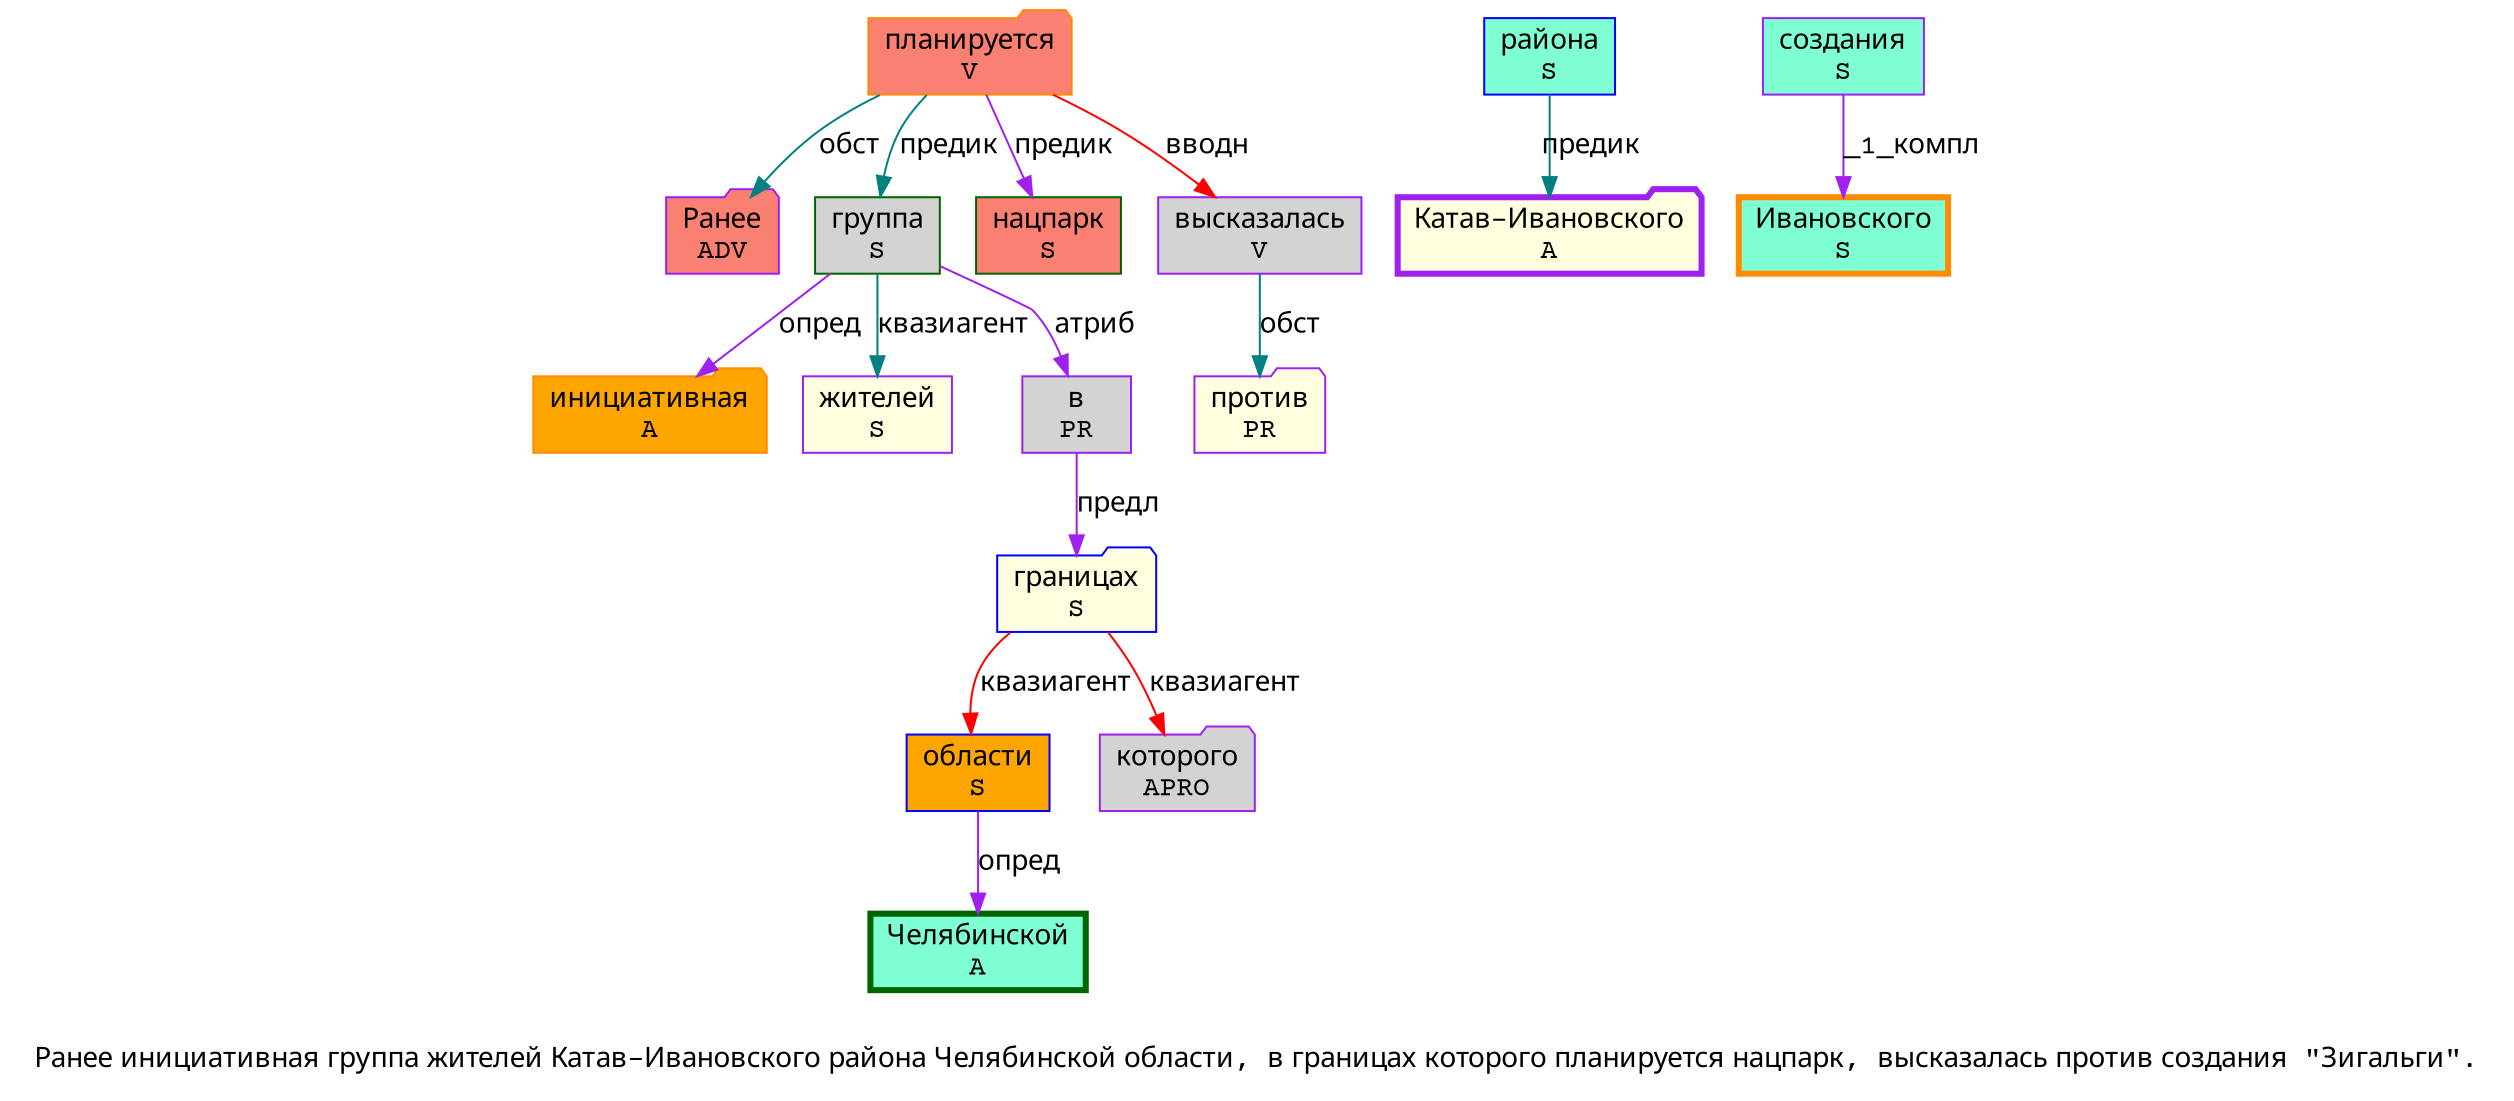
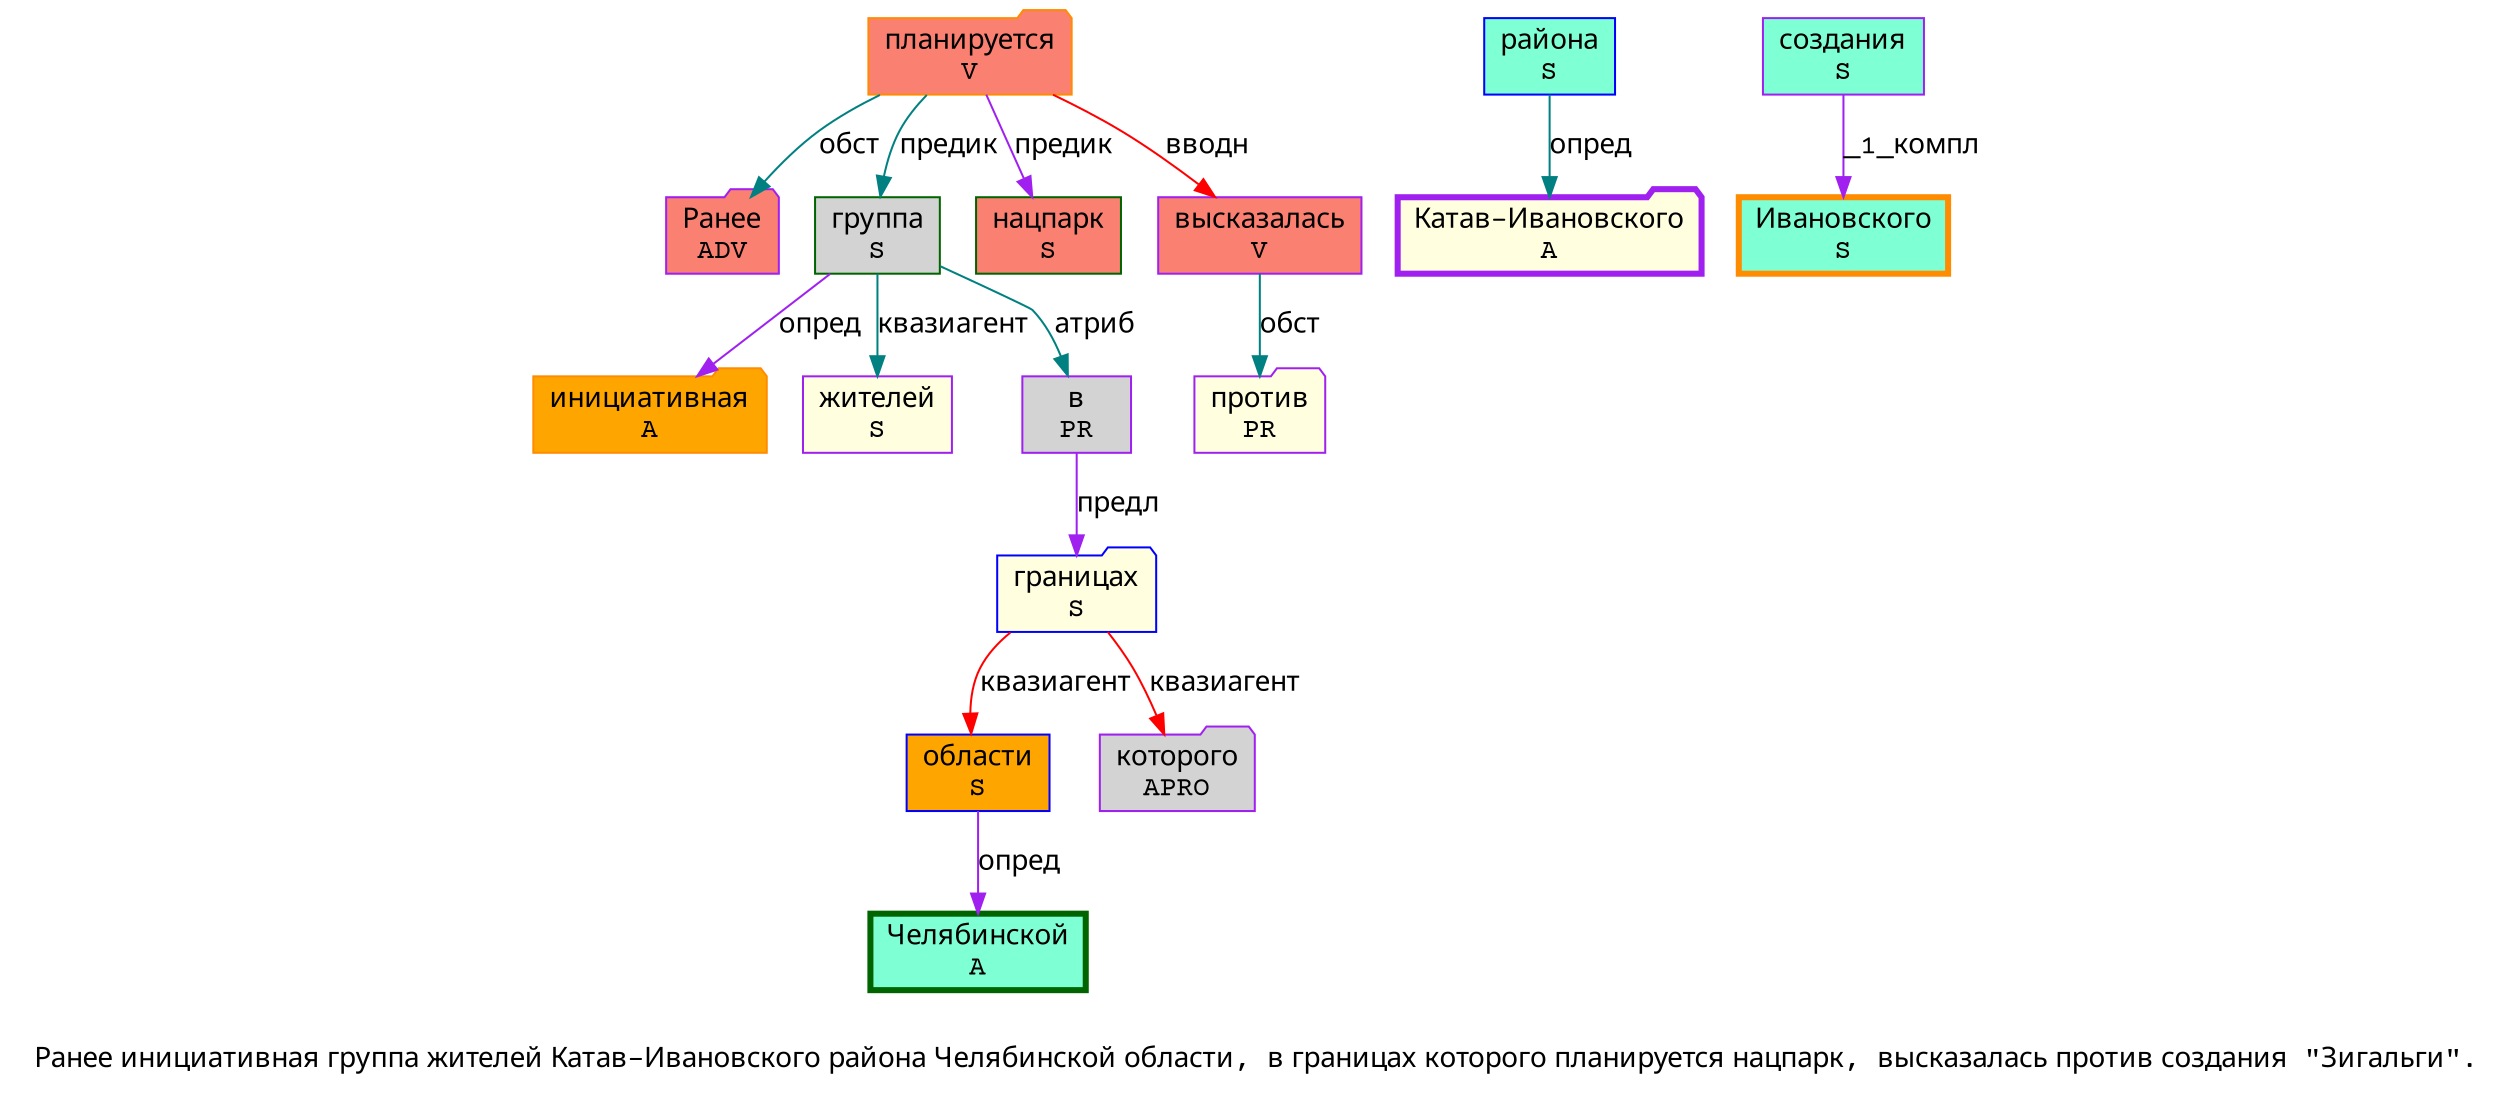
(1591, 146) -> (1591, 146)
(1260, 235) -> (1260, 235)
(1011, 299) -> (1011, 299)
